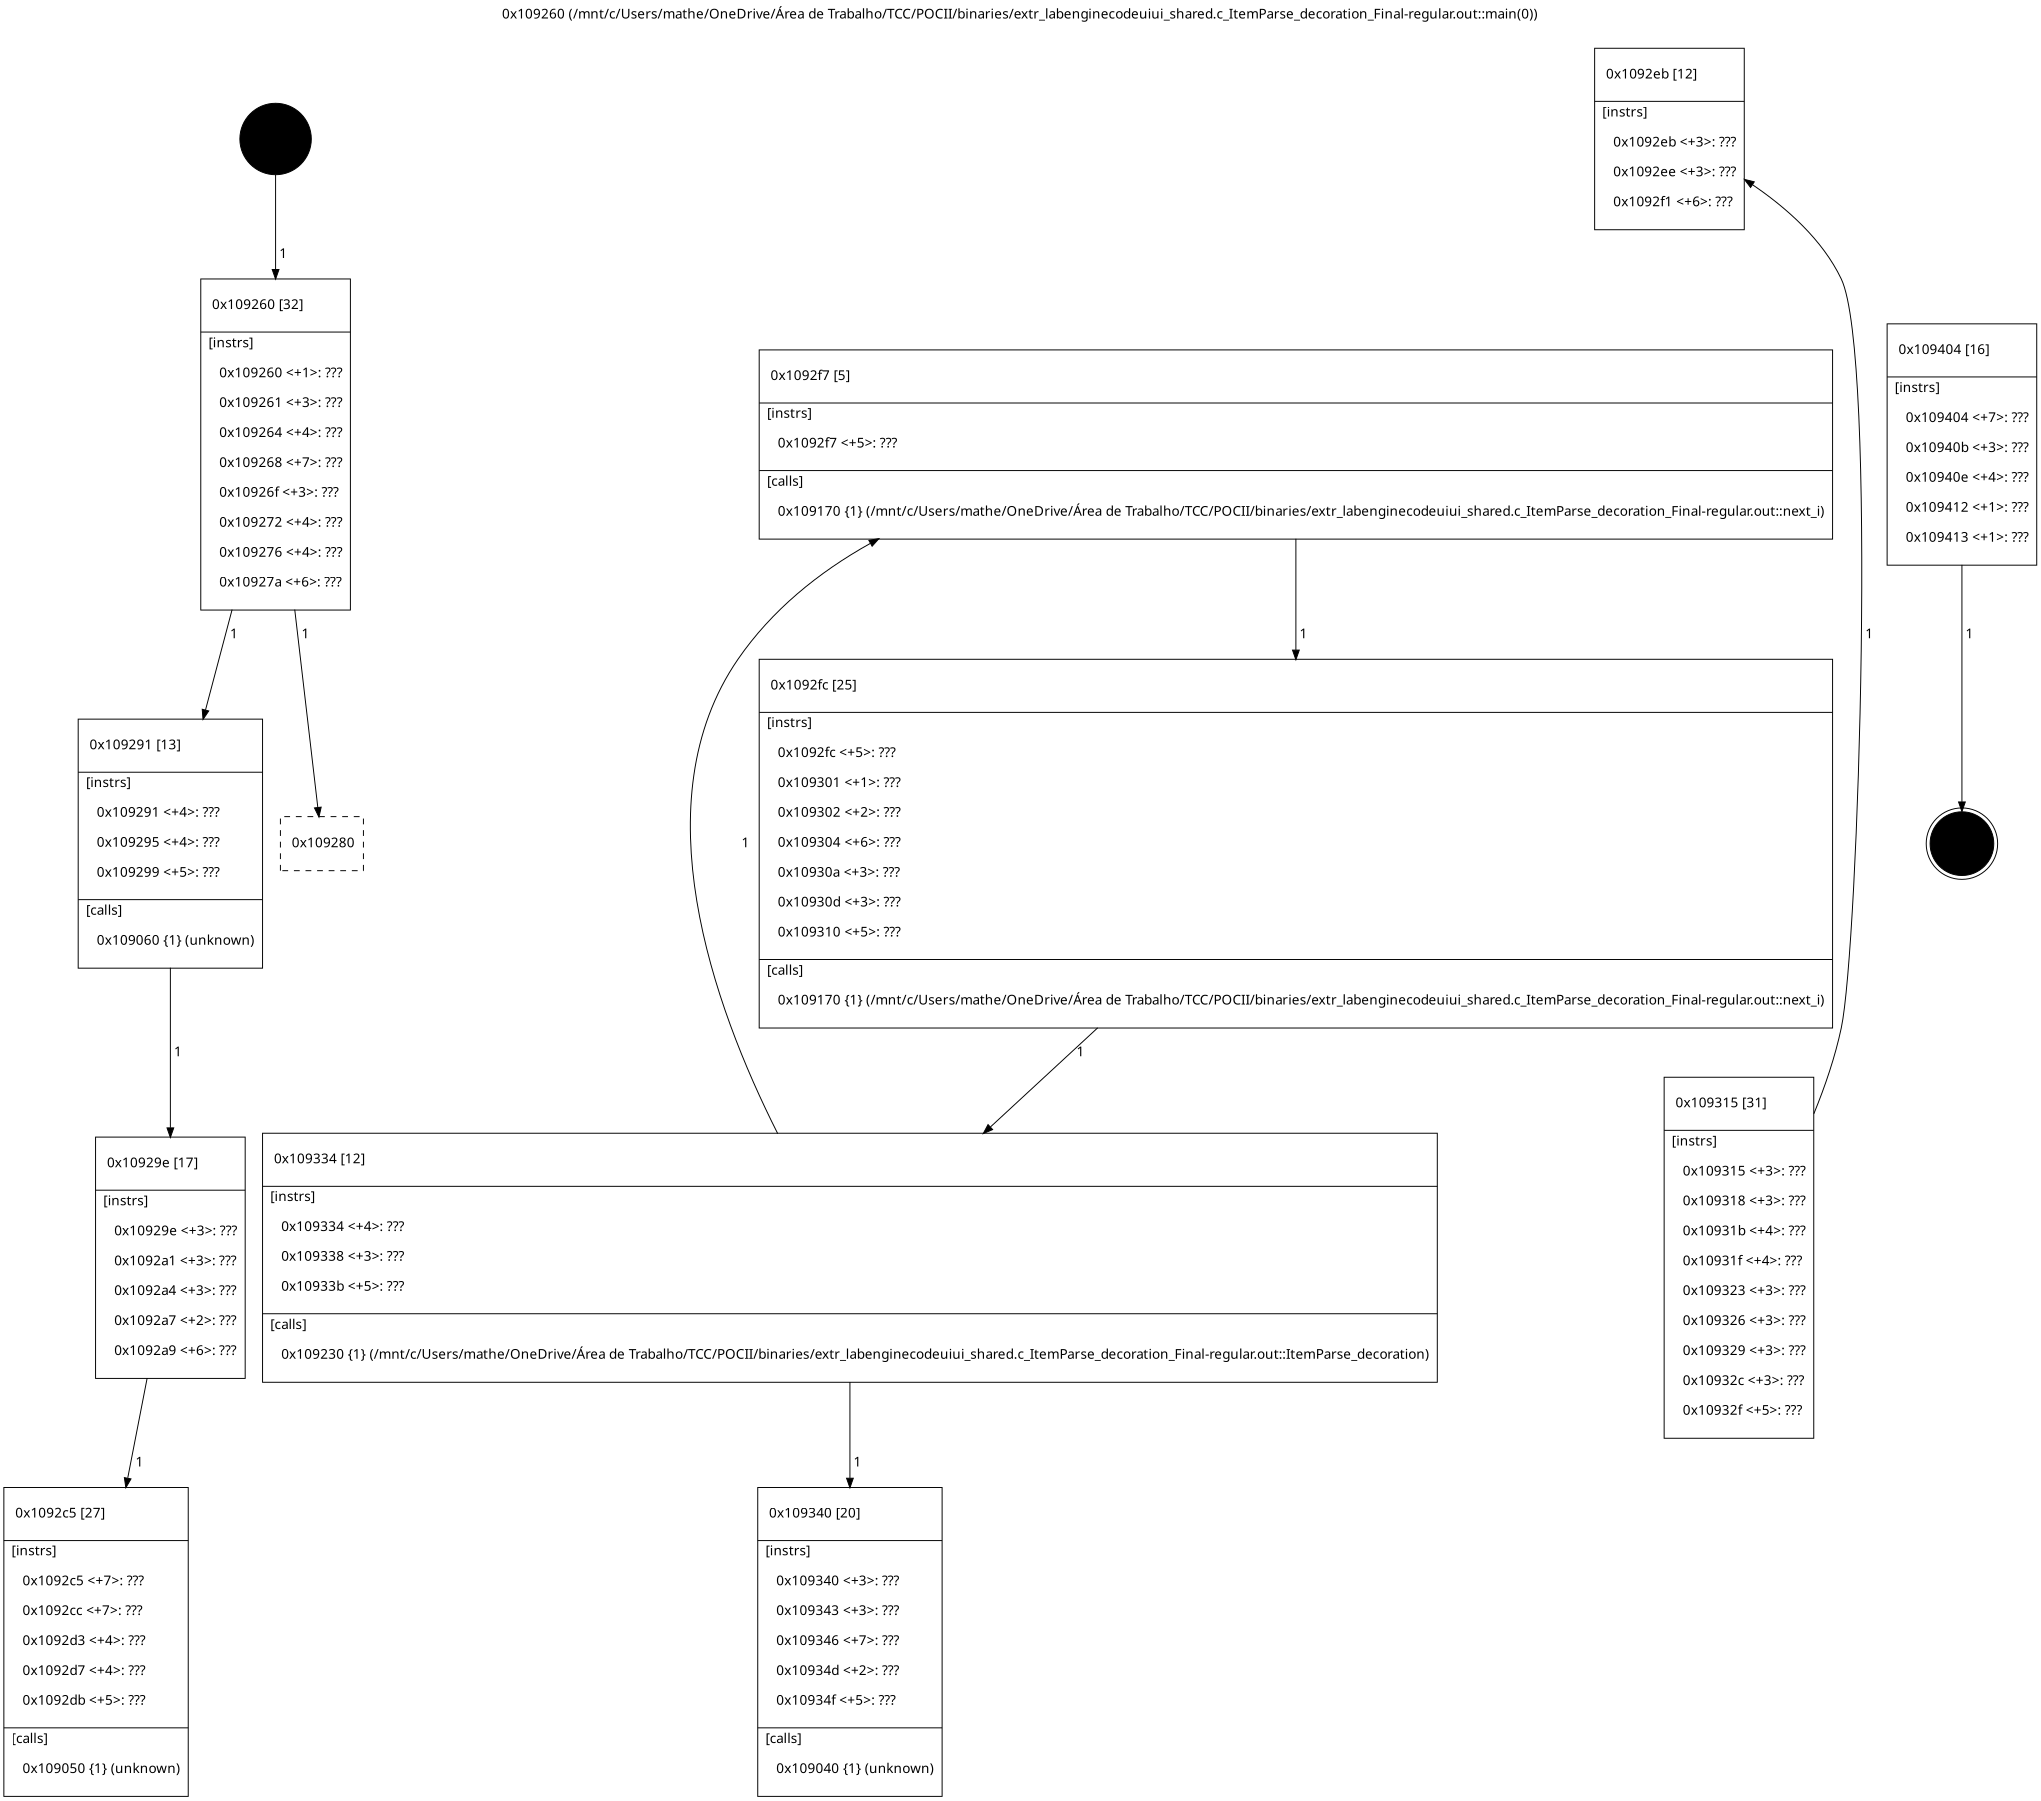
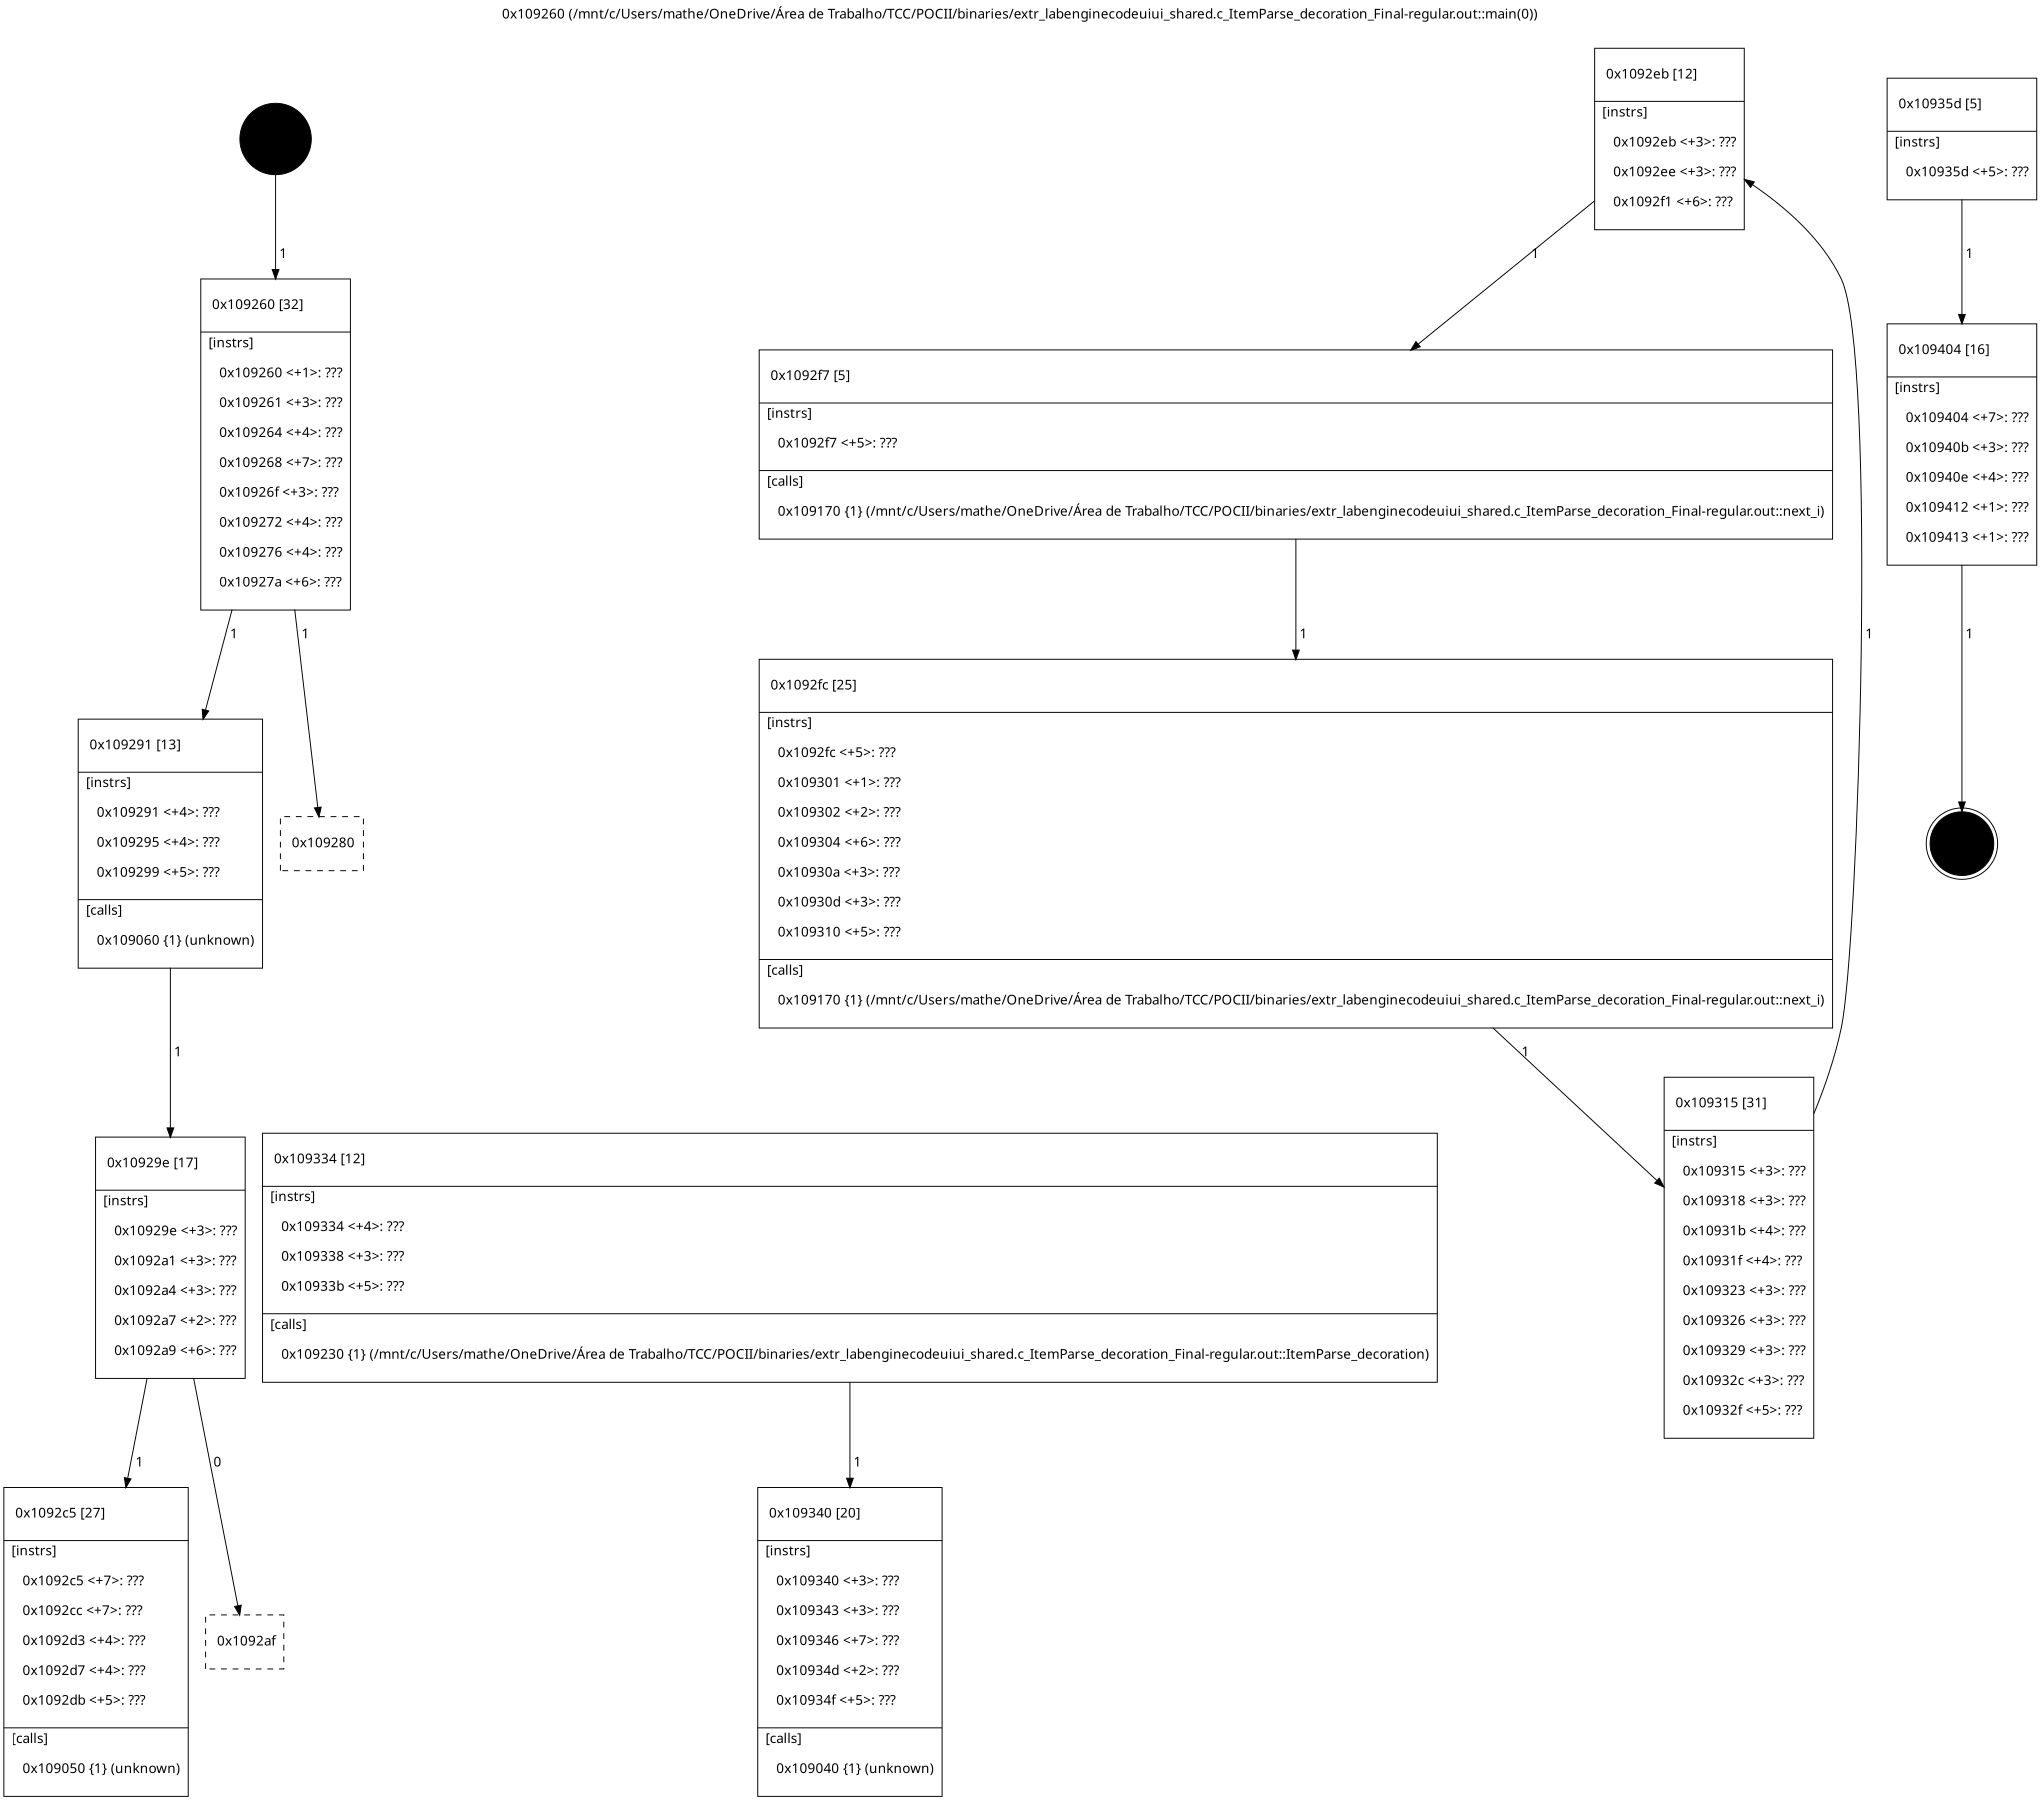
none -> (1962, 139)
(692, 811) -> (1506, 273)
(1044, 1077) -> (1575, 1104)
none -> (245, 1642)
